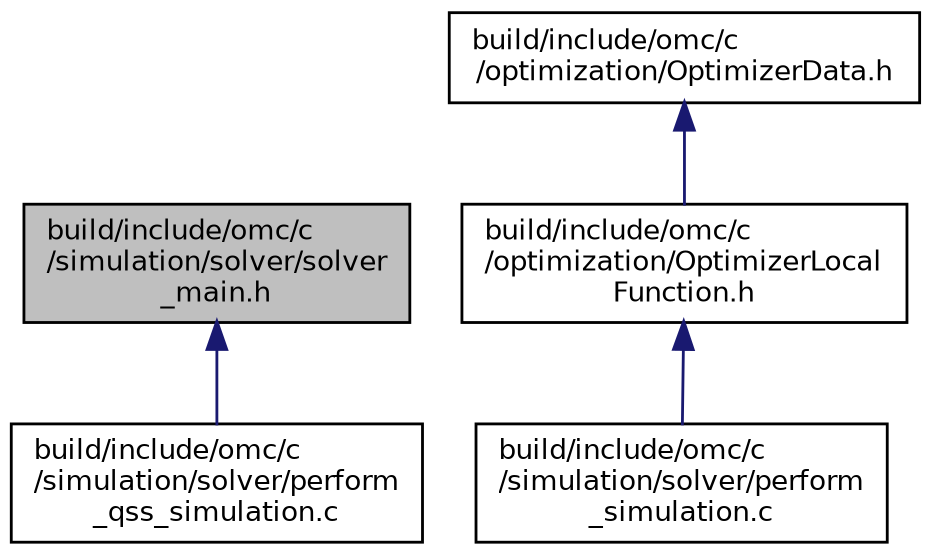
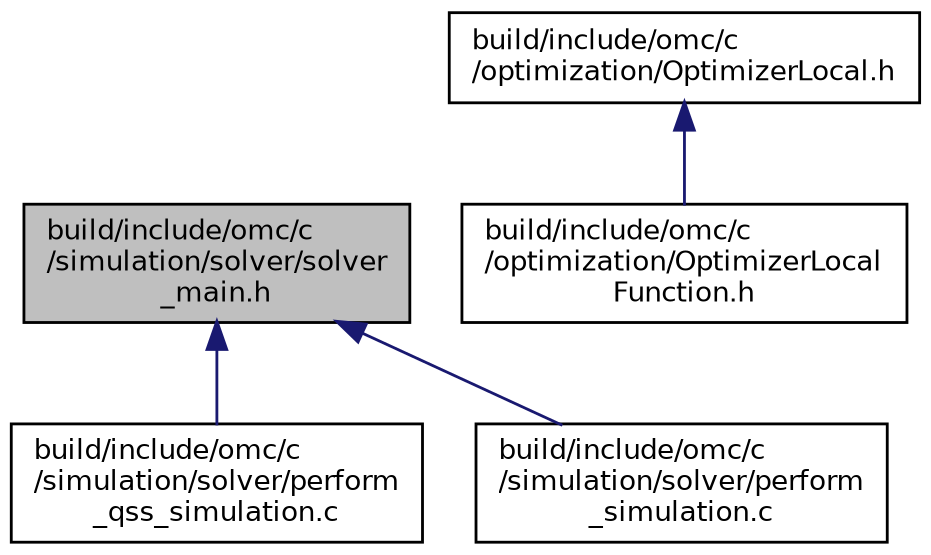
(684, 58) -> (684, 58)
(683, 388) -> (462, 379)
